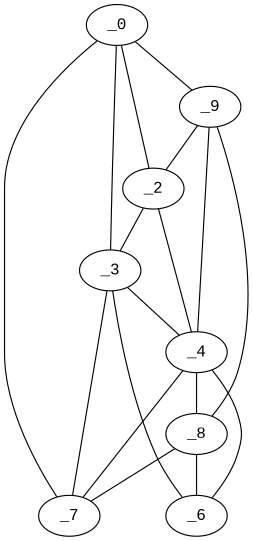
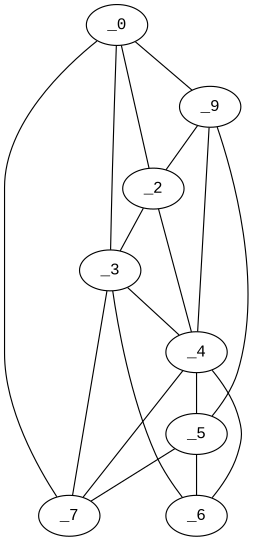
(197, 434) -> (197, 434)
